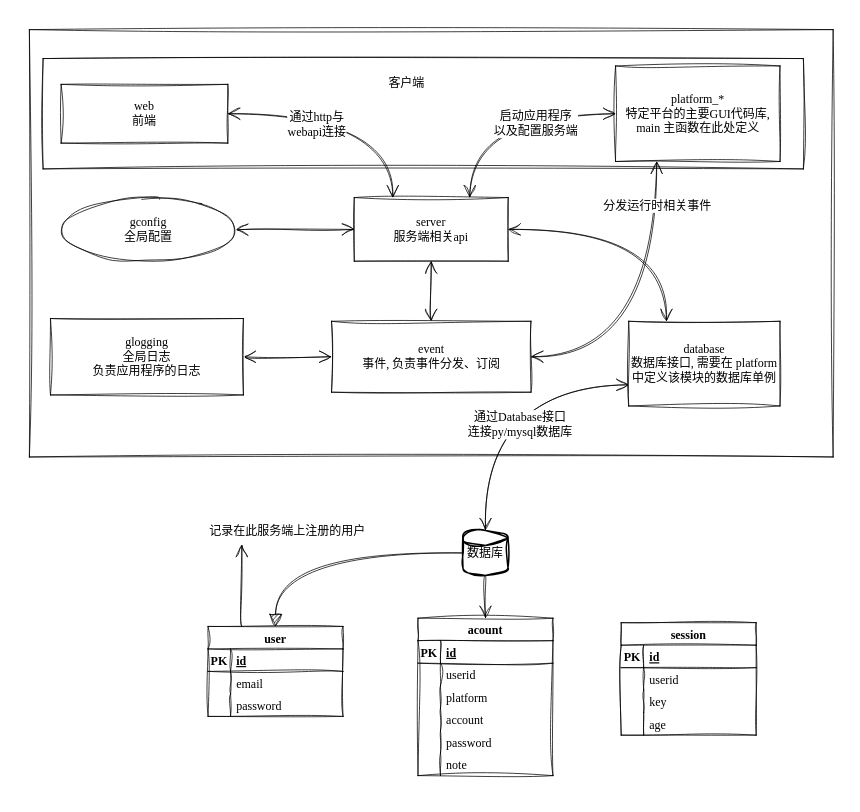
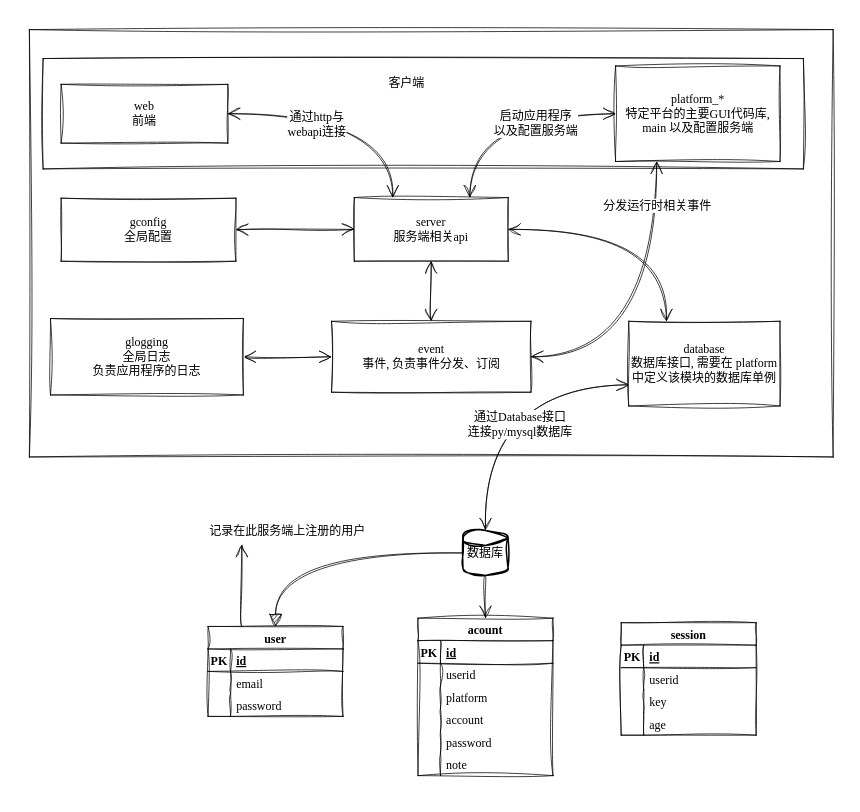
(698, 114) -> (698, 114)
(149, 230) -> (149, 230)
